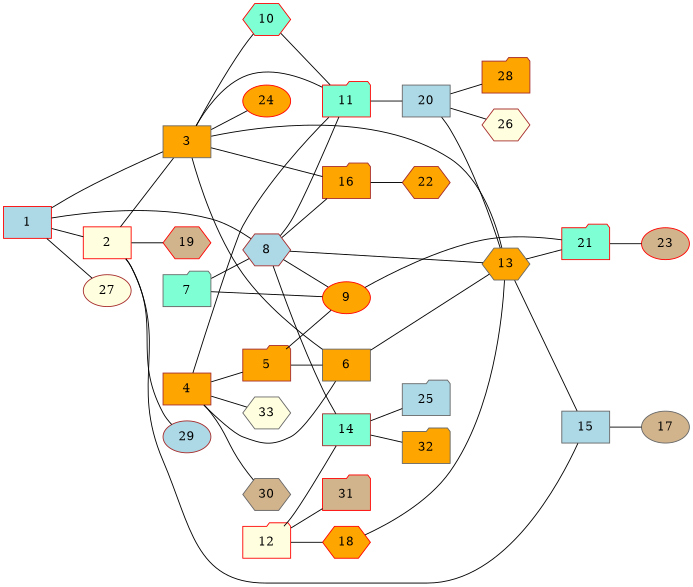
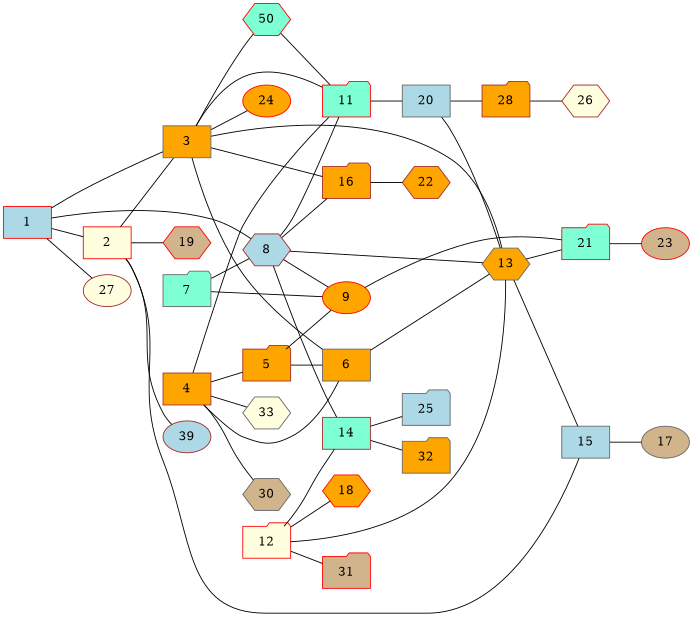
(267, 19) -> (267, 19)
(468, 114) -> (546, 101)
(472, 430) -> (461, 466)
(187, 437) -> (187, 437)
